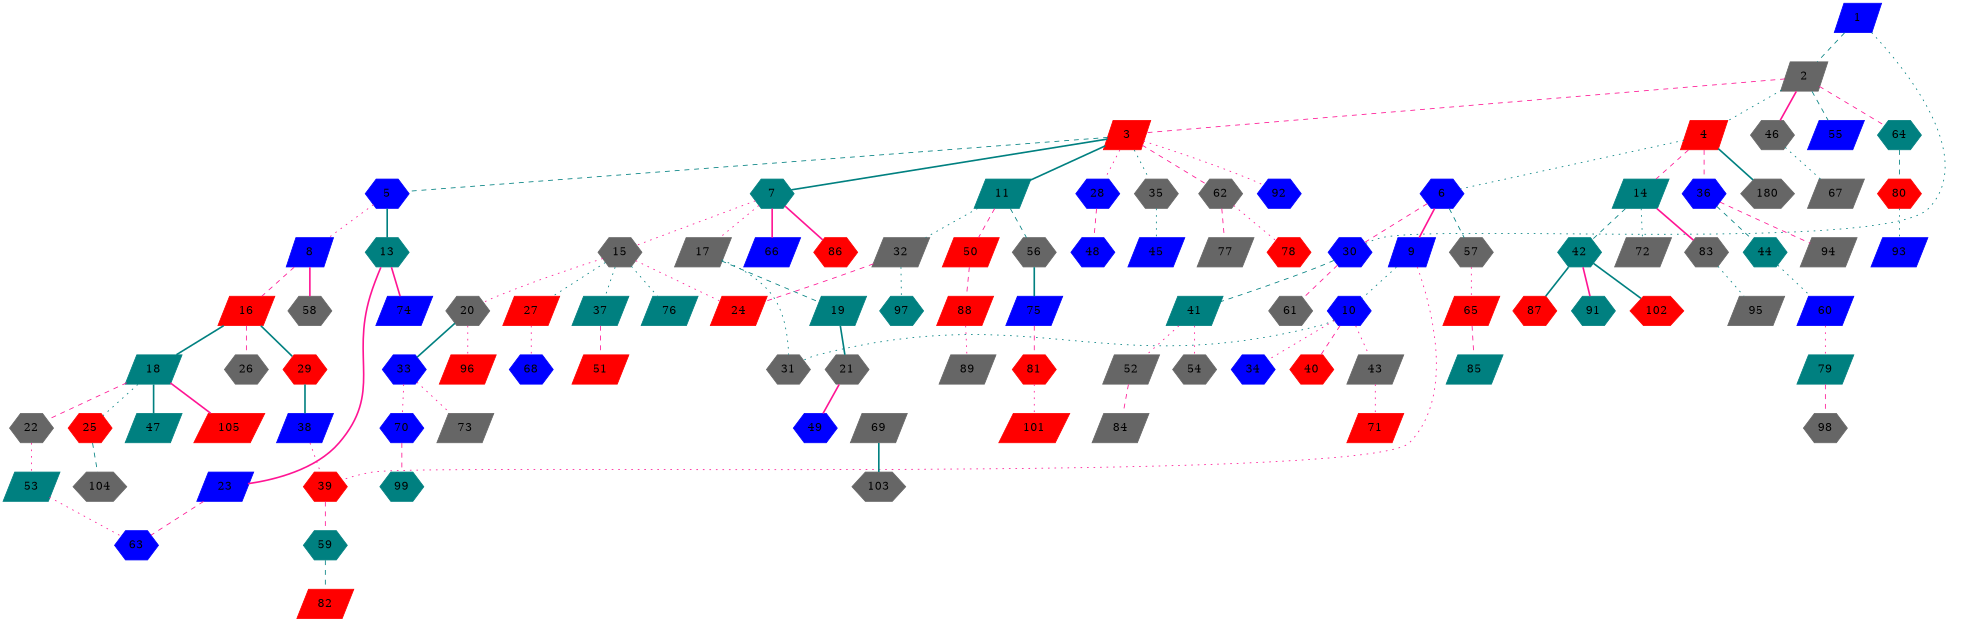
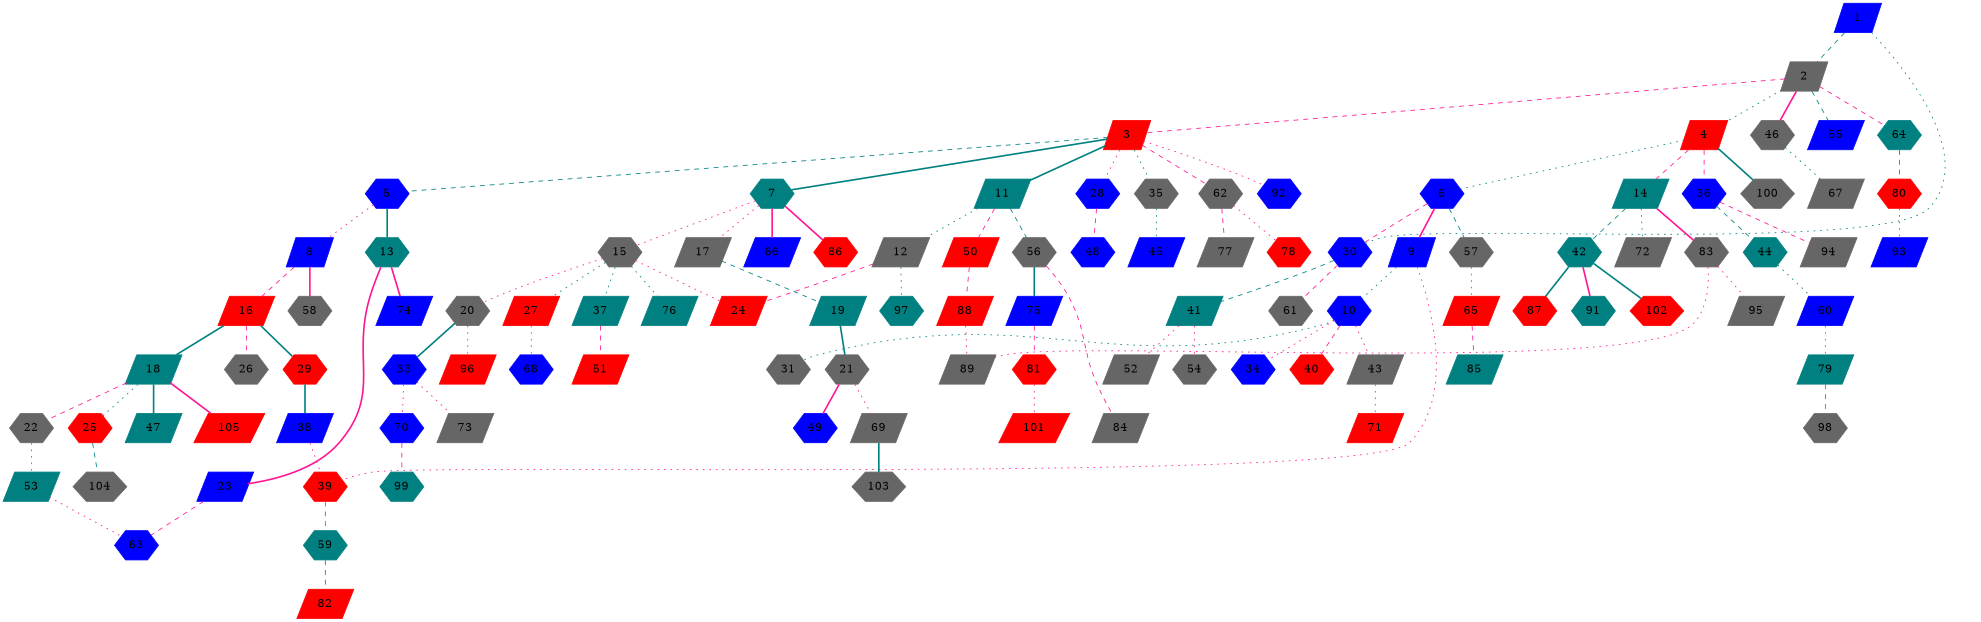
(1768, 194) -> (1768, 194)
(901, 252) -> (901, 252)
(1731, 281) -> (1731, 281)
(770, 293) -> none
none -> (1375, 353)
none -> (863, 399)
(1126, 399) -> (1082, 333)
